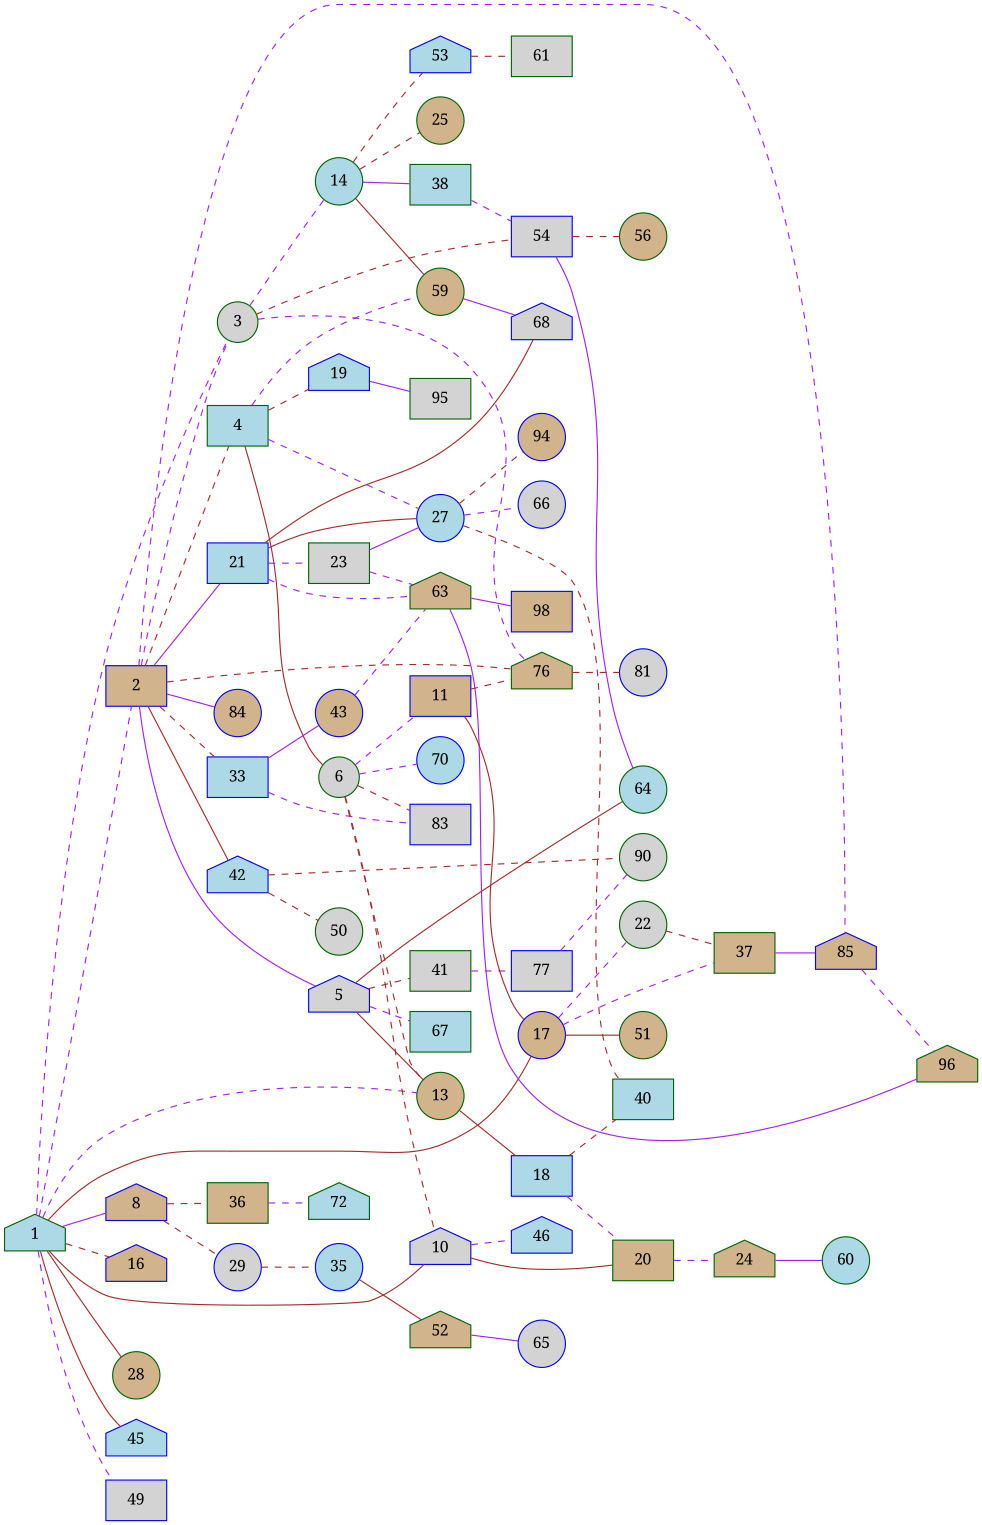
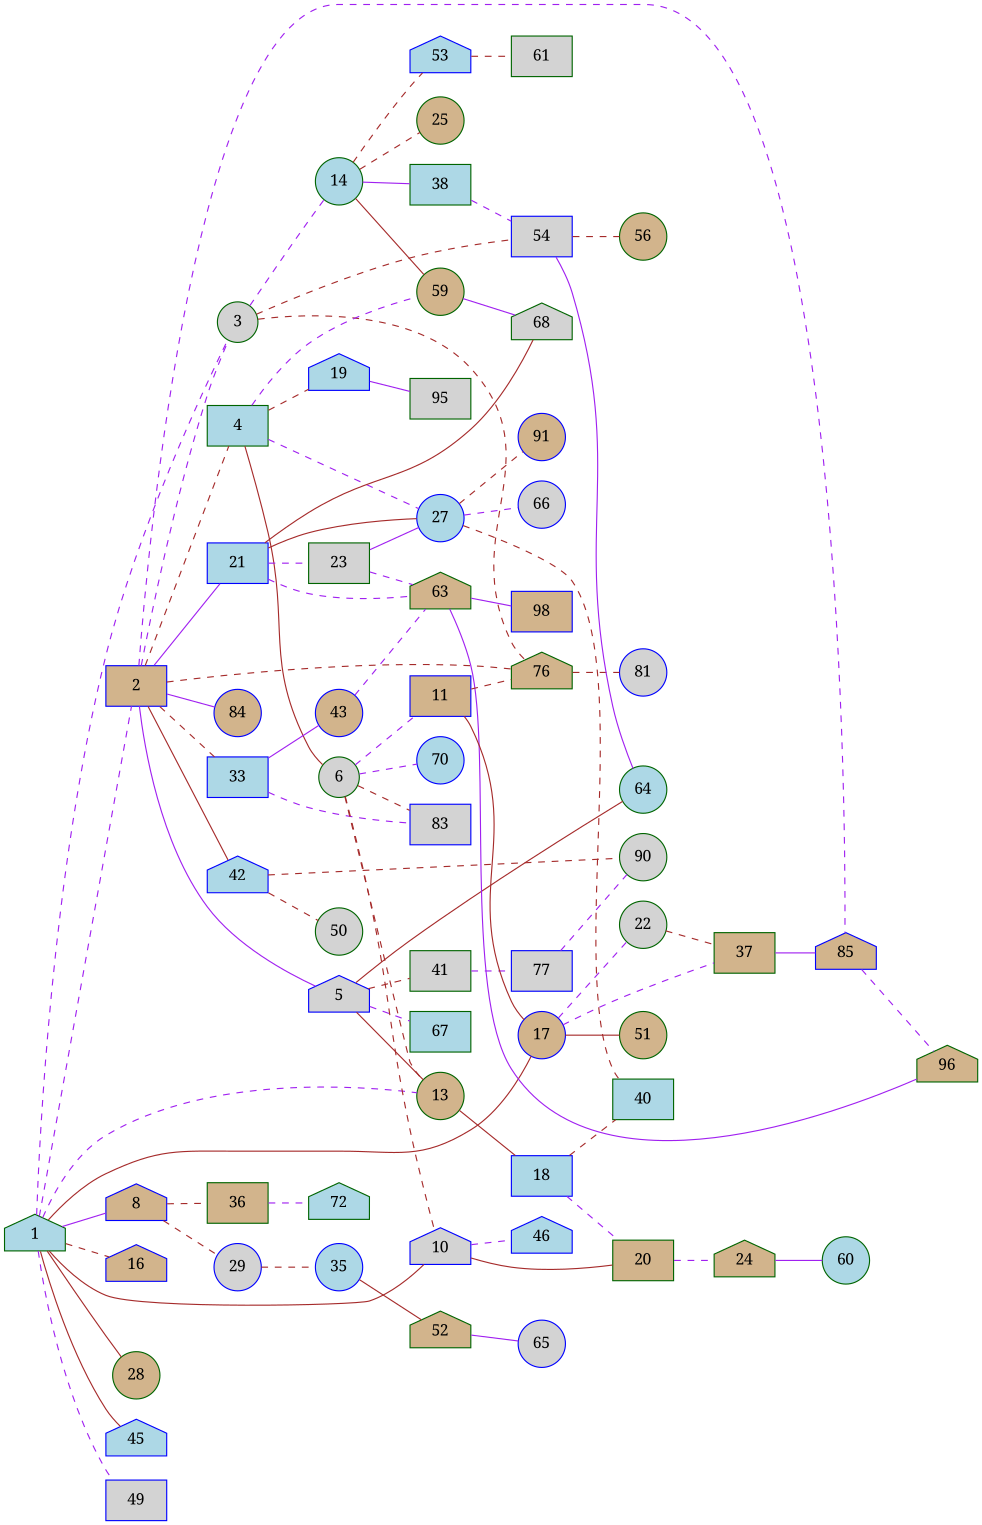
(542, 323) -> (542, 323)
(487, 391) -> (487, 391)
(542, 437) -> (542, 437)
